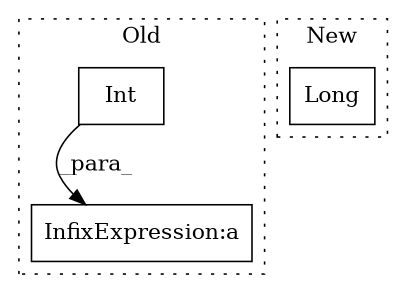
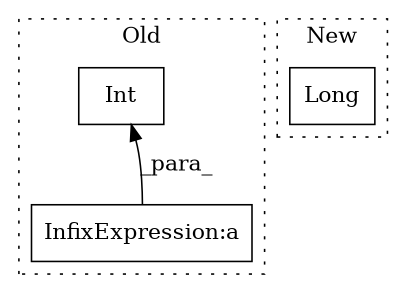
(57, 158) -> (141, 172)
